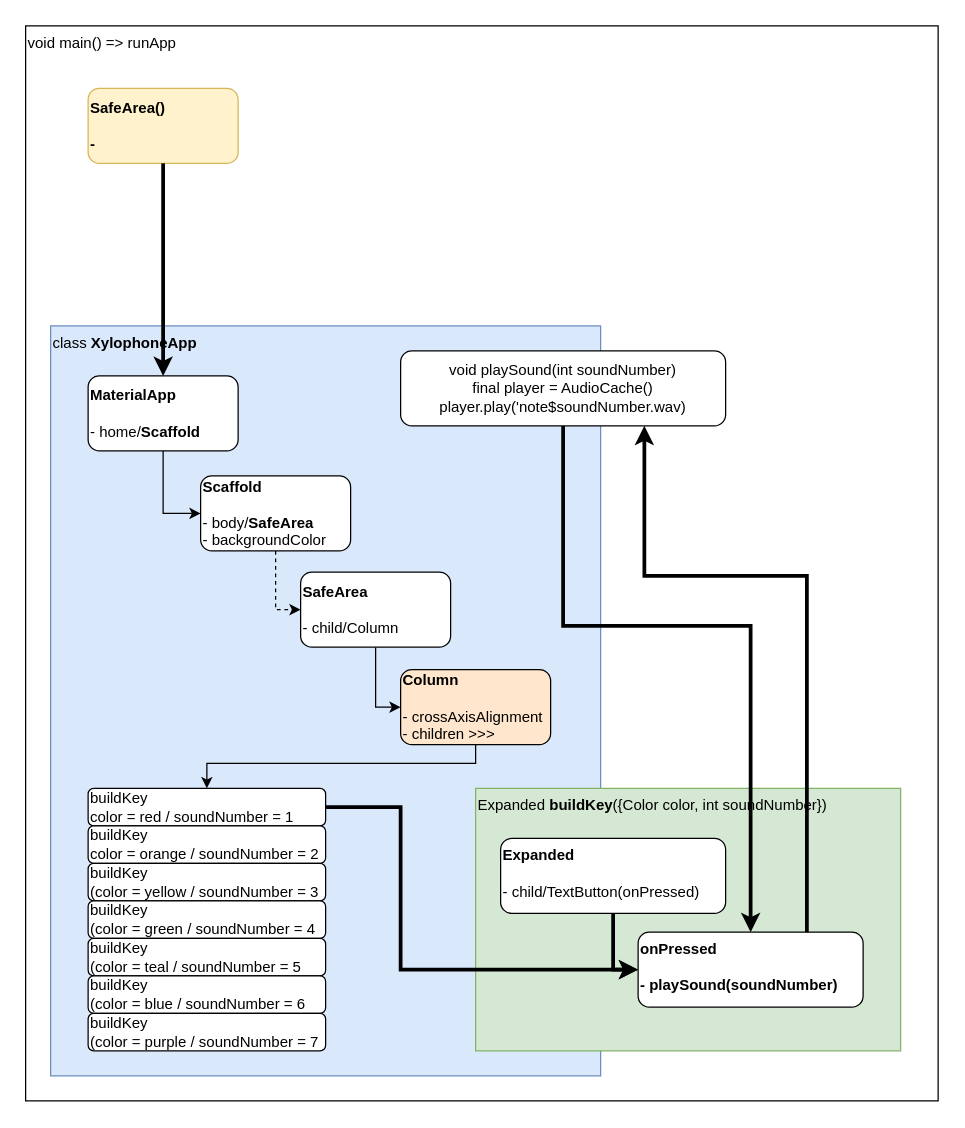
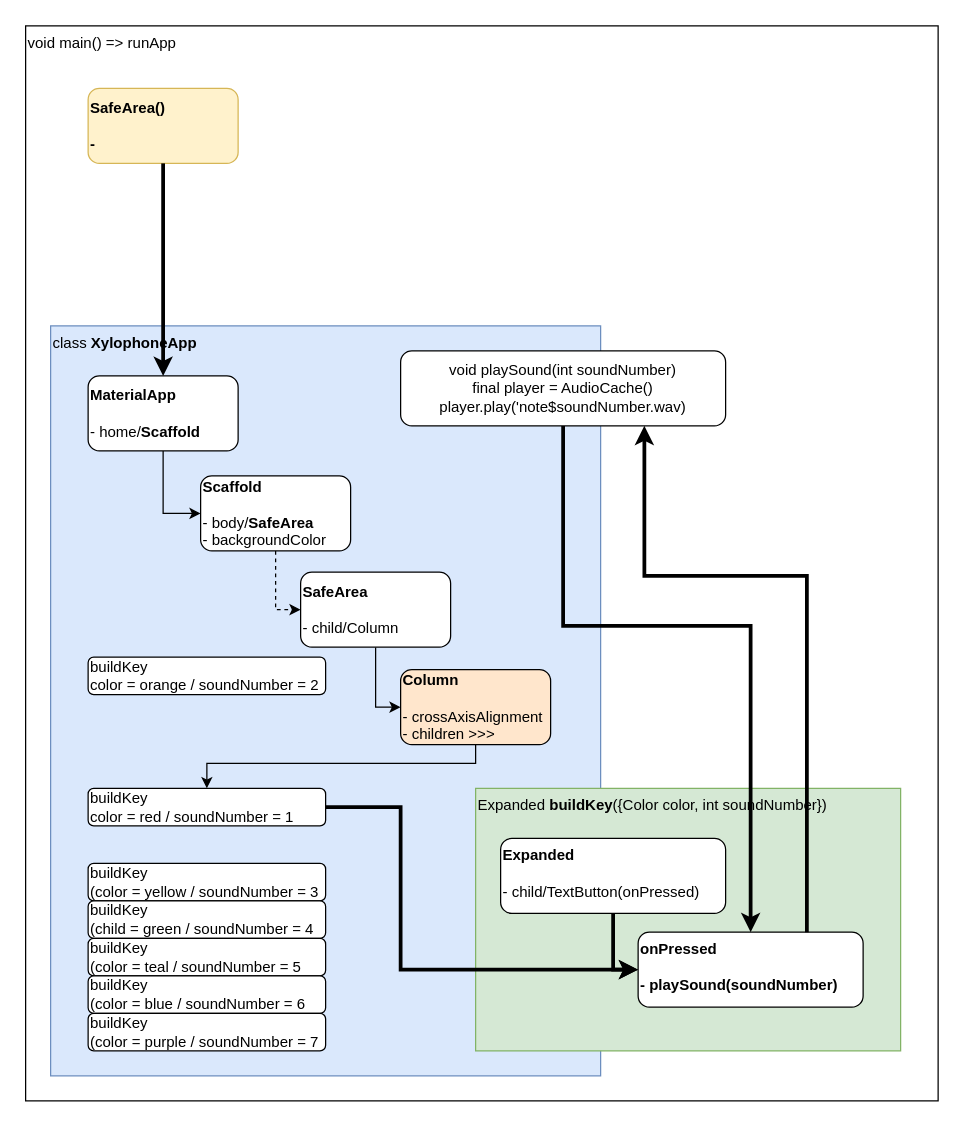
(207, 844) -> (207, 676)
(208, 919) -> (208, 919)
